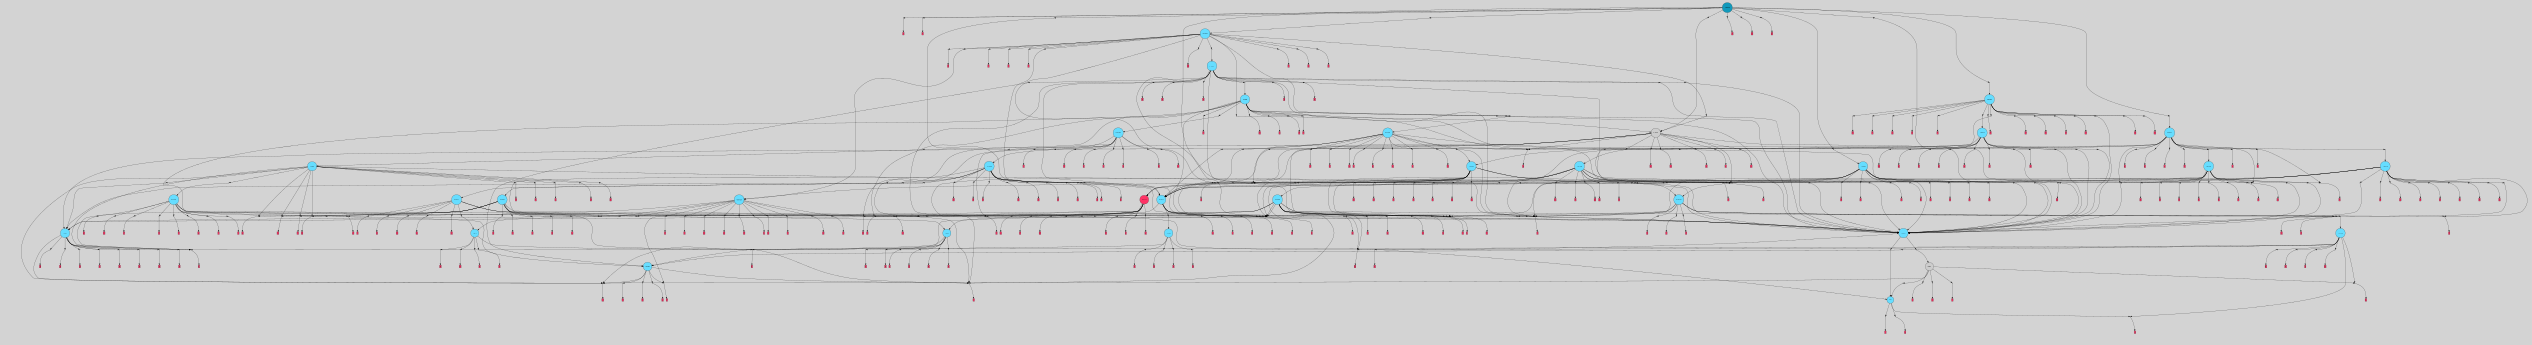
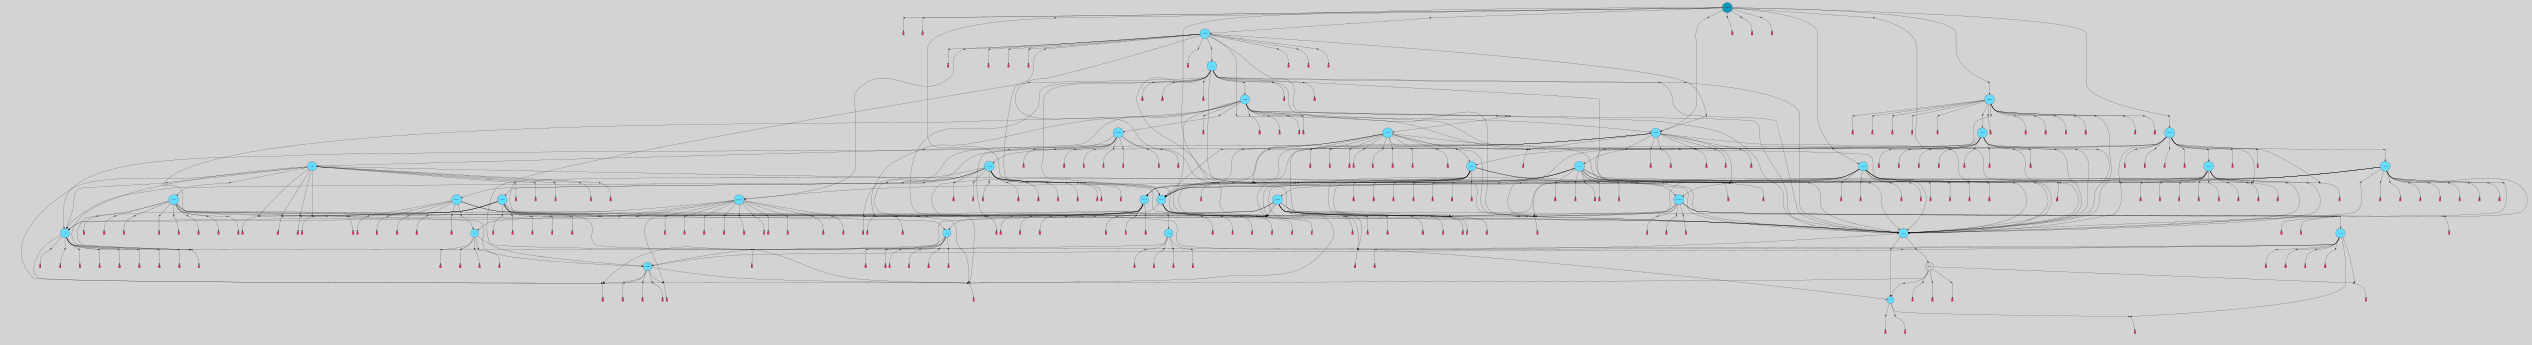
(1656, 133) -> (1656, 133)
(1144, 200) -> (1144, 200)
